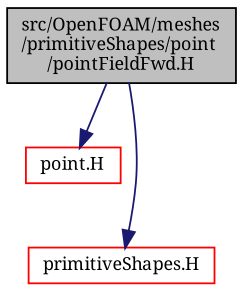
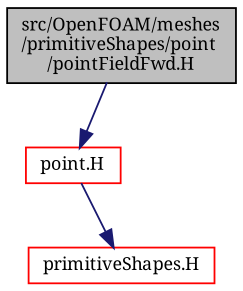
(137, 157) -> (93, 207)
